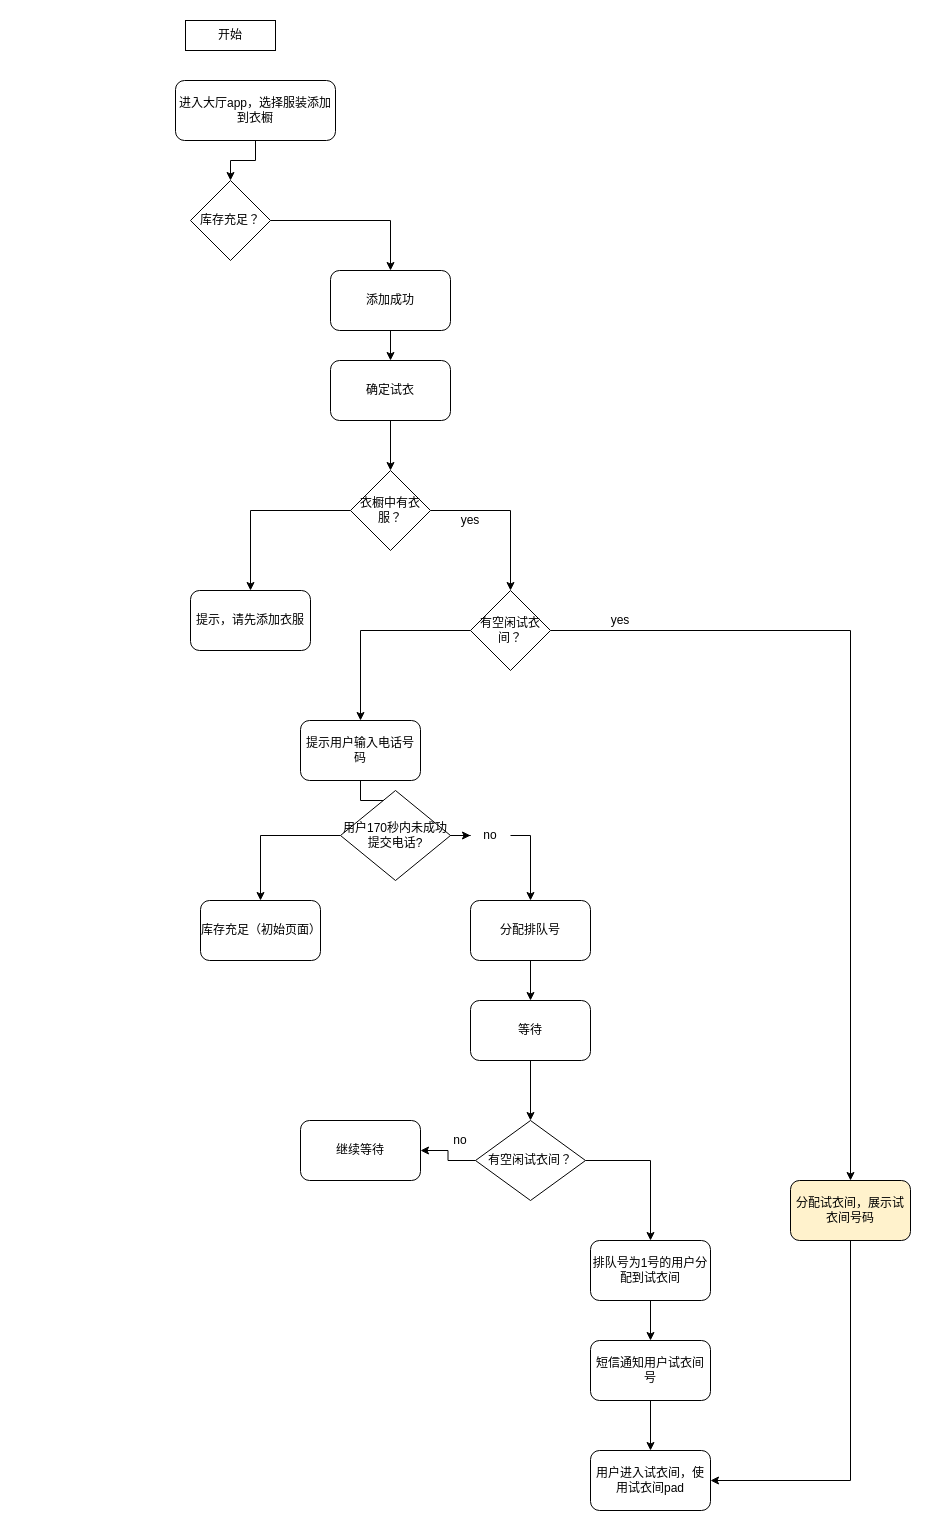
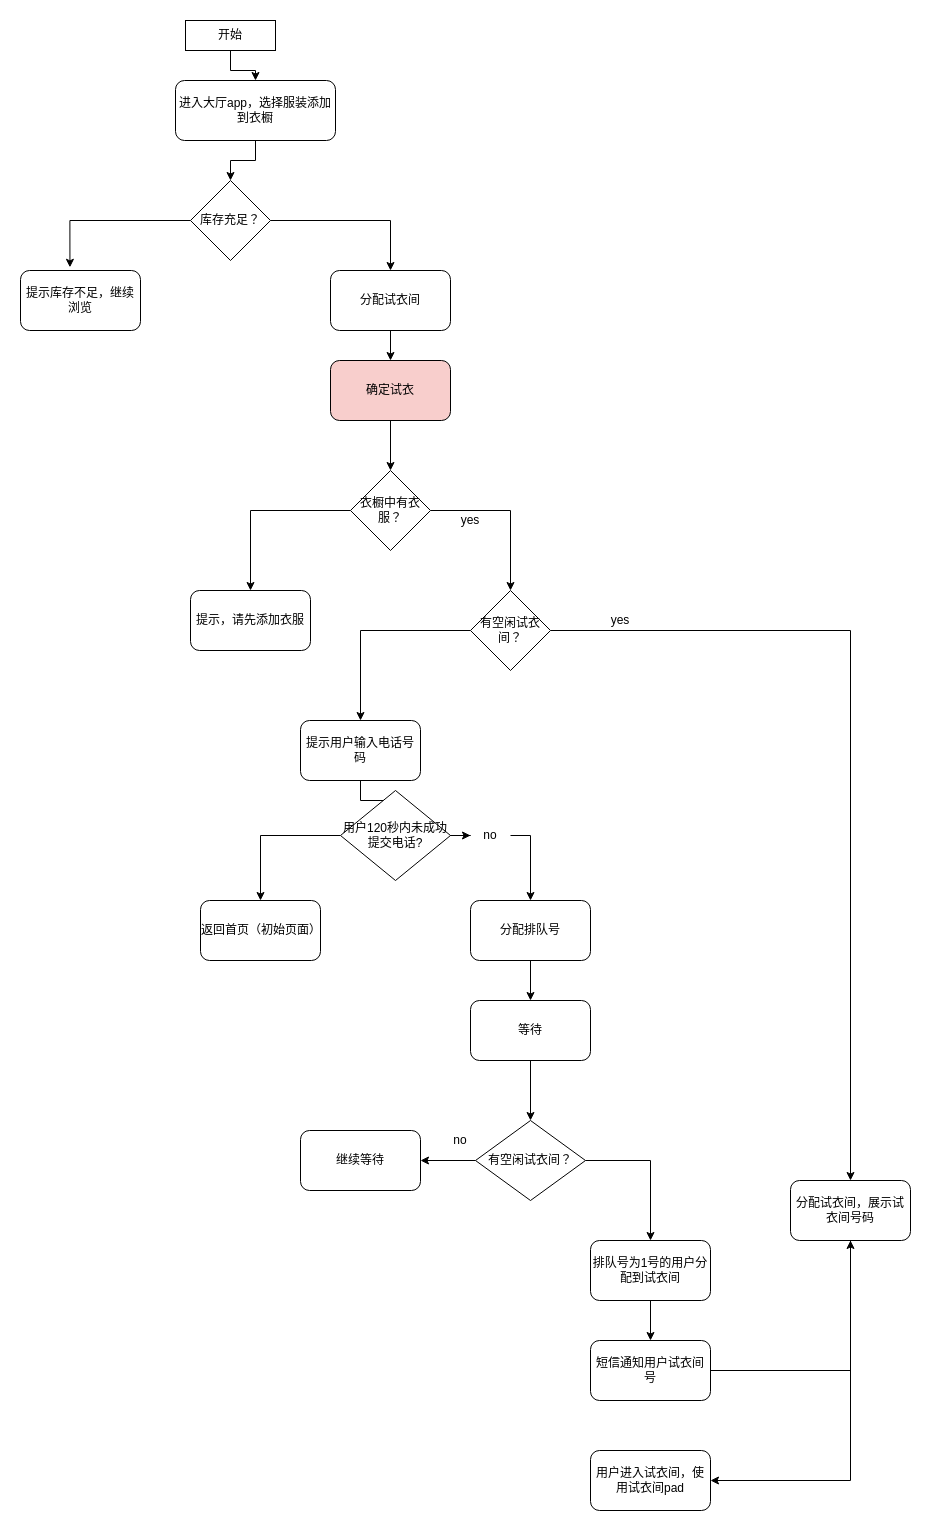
none -> (235, 71)
none -> (110, 221)
none -> (81, 301)
(391, 301) -> (391, 301)
(391, 391) -> (391, 391)
(396, 836) -> (396, 836)
(261, 931) -> (261, 931)
(361, 1151) -> (361, 1161)
(851, 1211) -> (851, 1211)
(651, 1422) -> (780, 1371)
